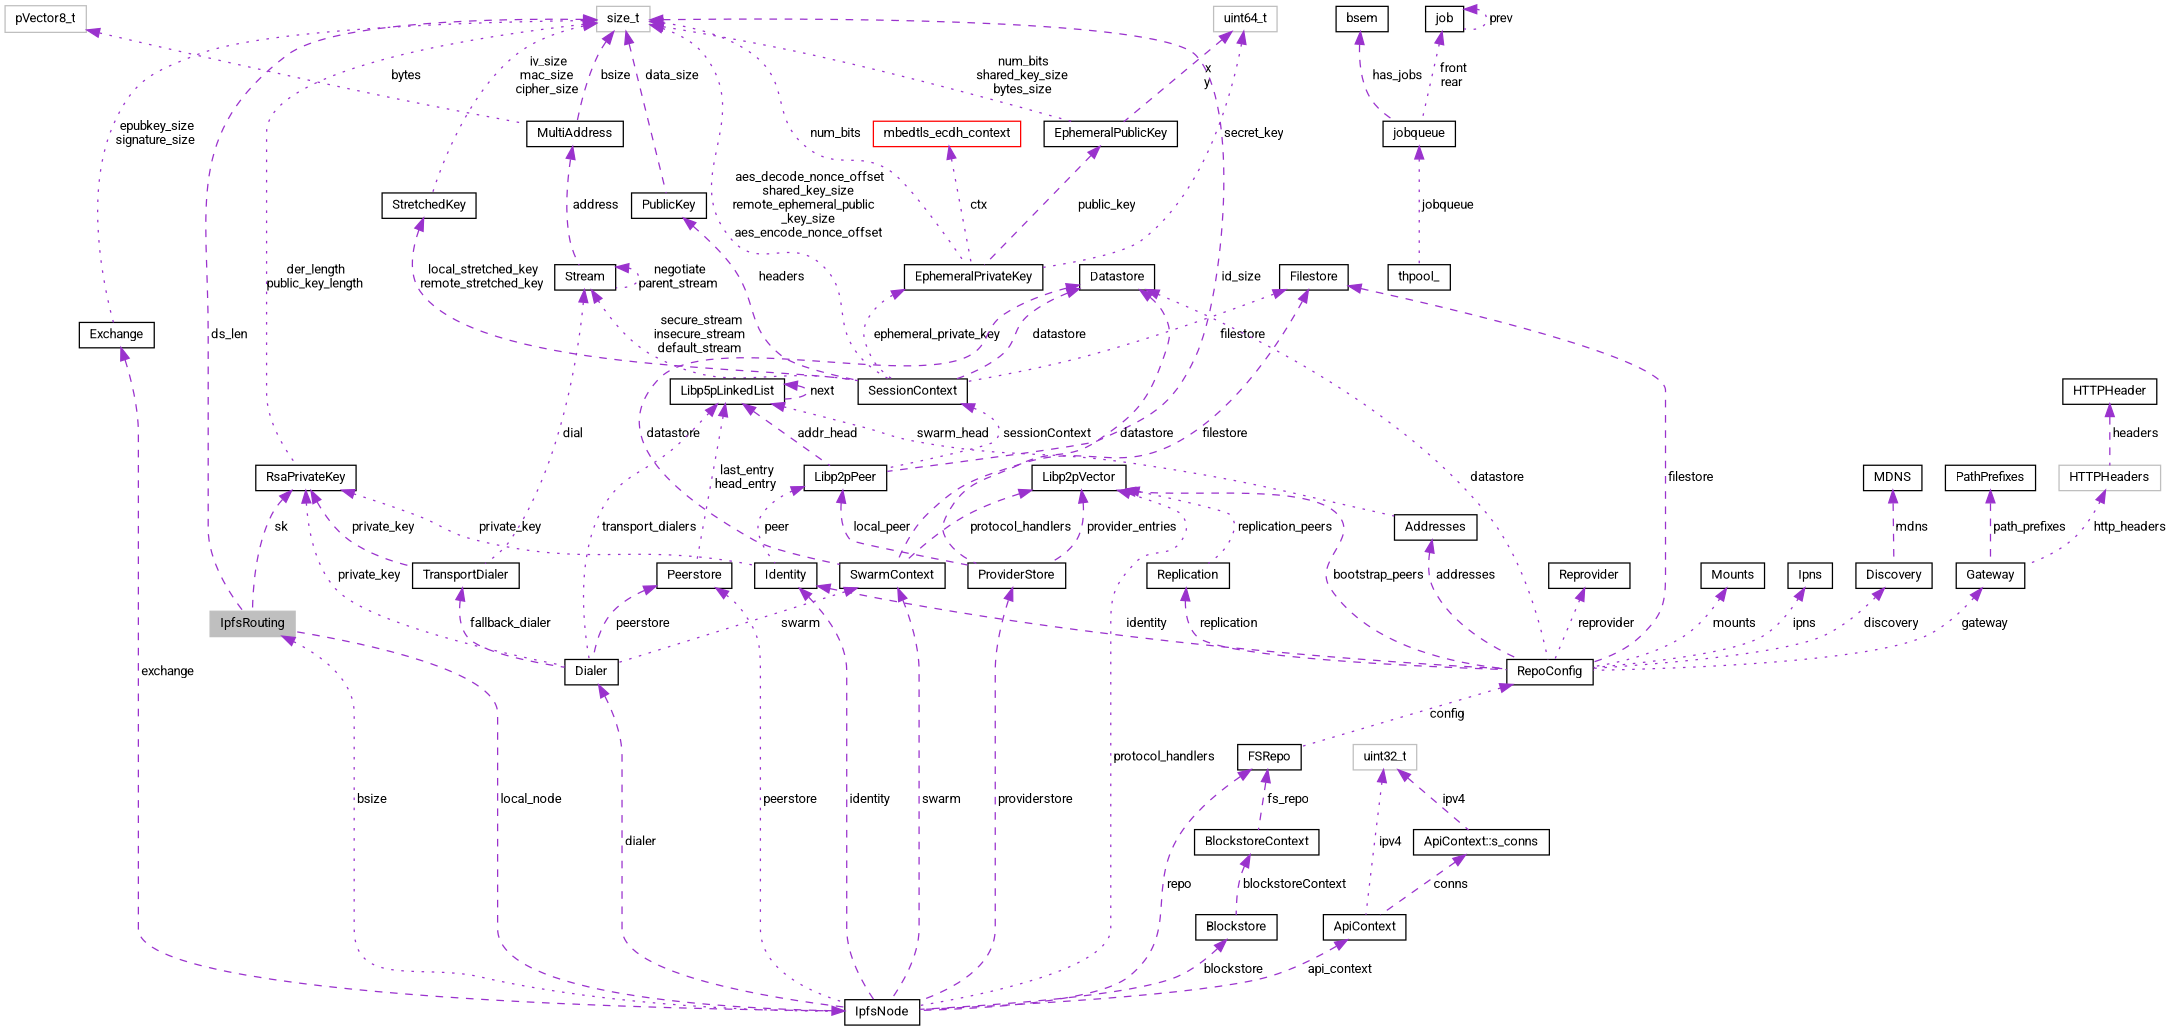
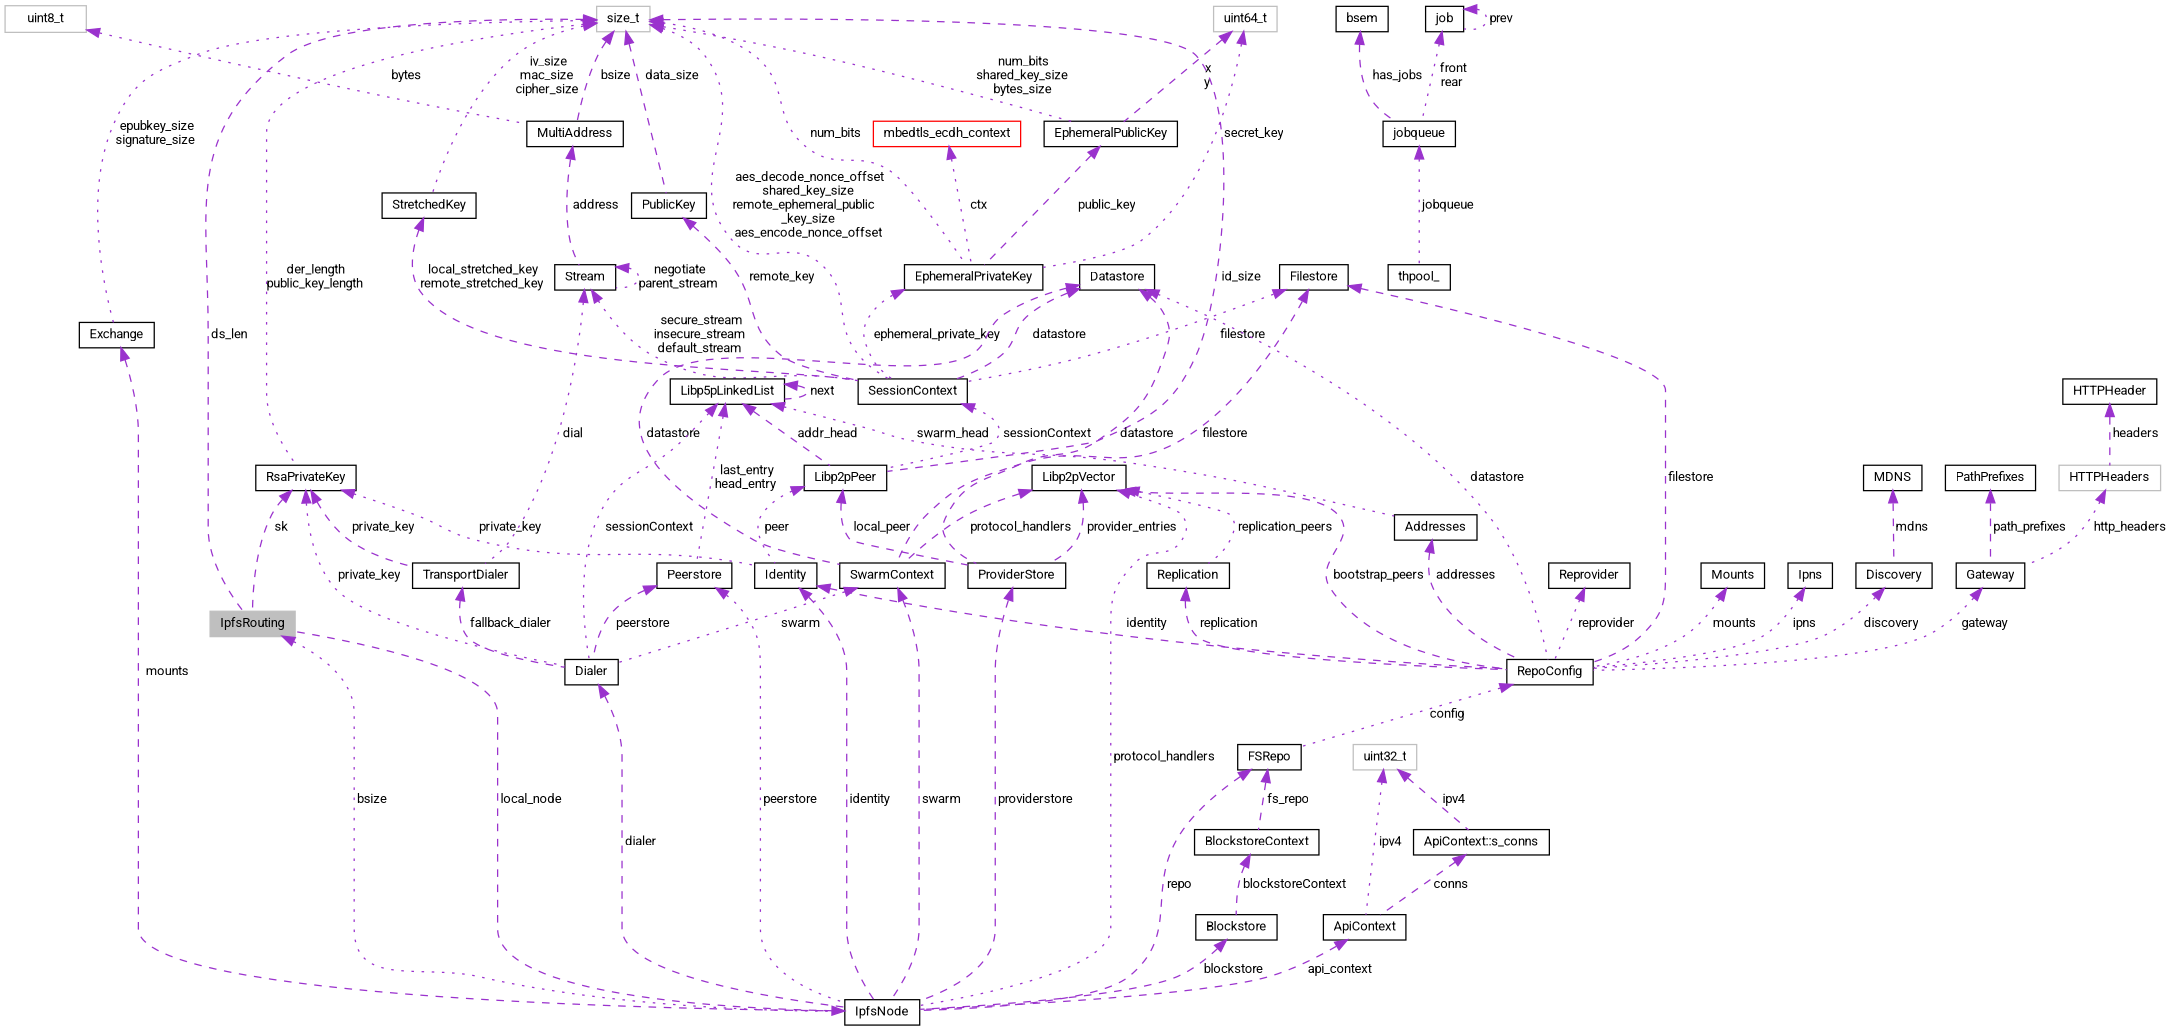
(46, 19) -> (46, 19)
(781, 277) -> (781, 277)
(648, 527) -> (648, 527)
(166, 672) -> (166, 672)
